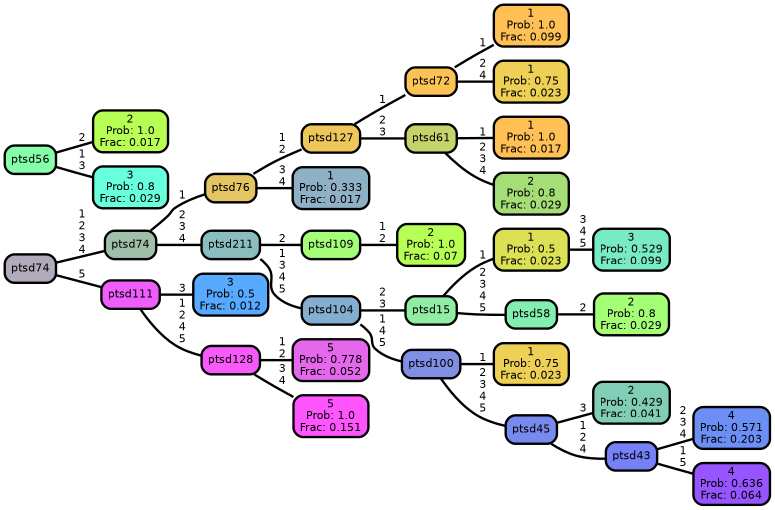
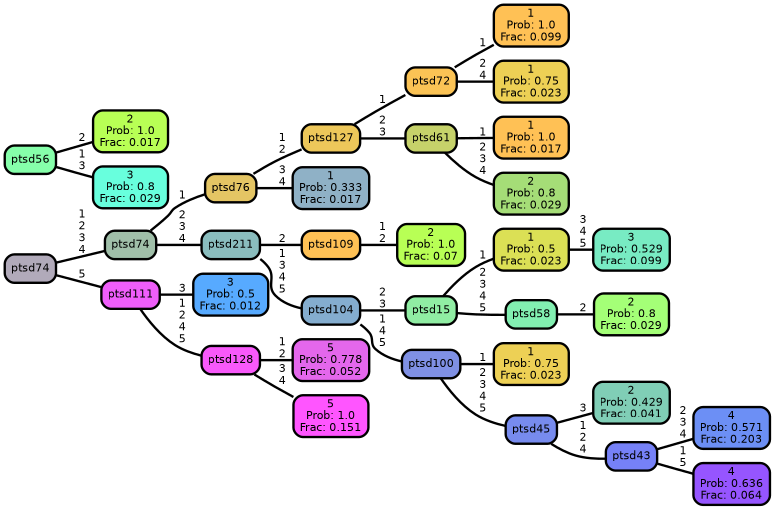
(331, 245) -> (331, 245)
